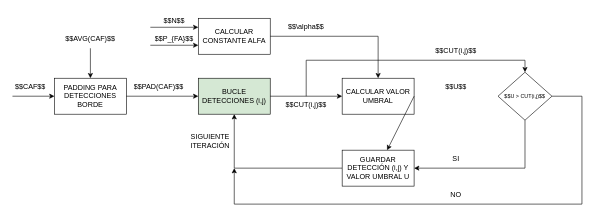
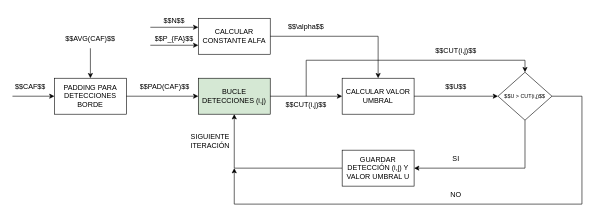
(158, 87) -> (164, 87)
(402, 122) -> (492, 96)
